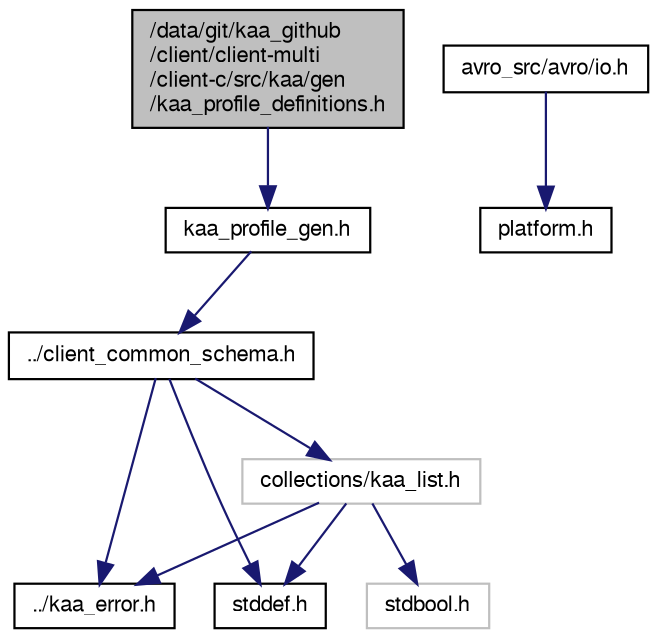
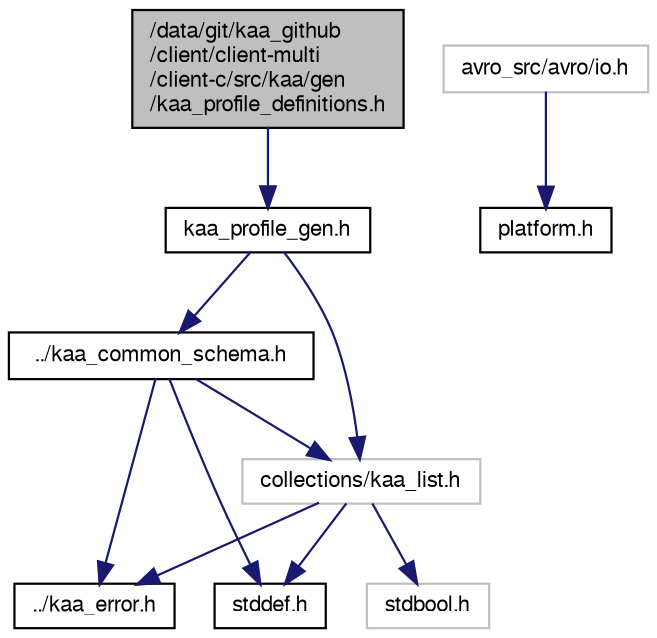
(546, 69) -> (546, 69)
none -> (335, 339)
(161, 356) -> (161, 356)
